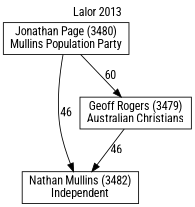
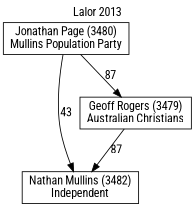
(111, 76) -> (111, 76)
(66, 113) -> (66, 113)
(116, 150) -> (116, 150)
